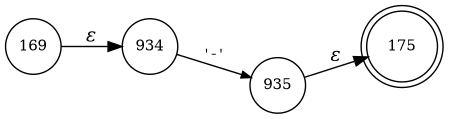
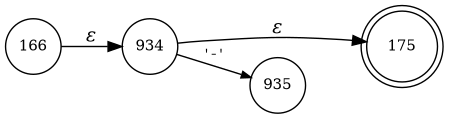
(33, 47) -> (33, 47)
(330, 69) -> (265, 38)
